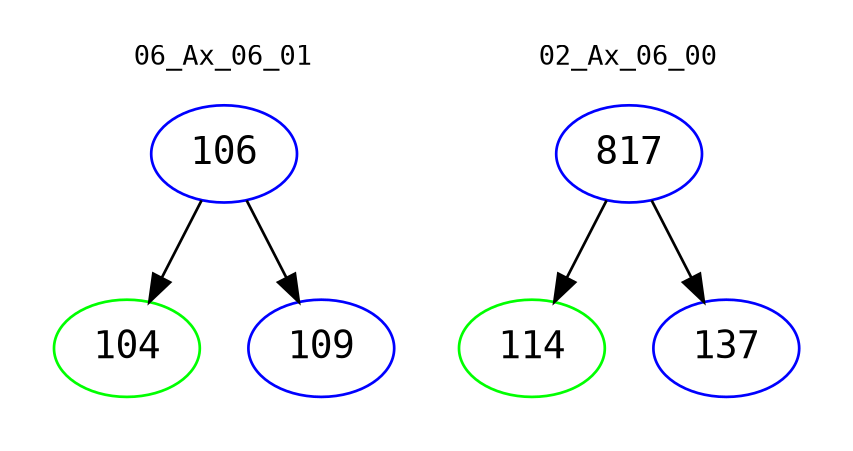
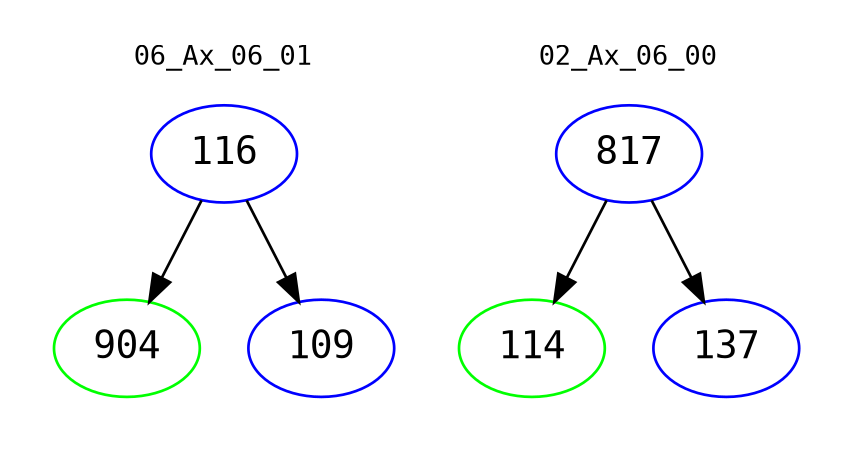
(224, 154) -> (224, 154)
(127, 348) -> (127, 348)
